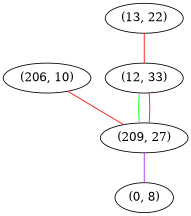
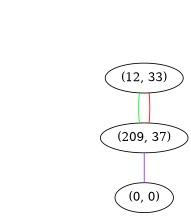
(144, 18) -> none
(47, 78) -> none
(144, 138) -> (144, 138)
(144, 198) -> (144, 198)
